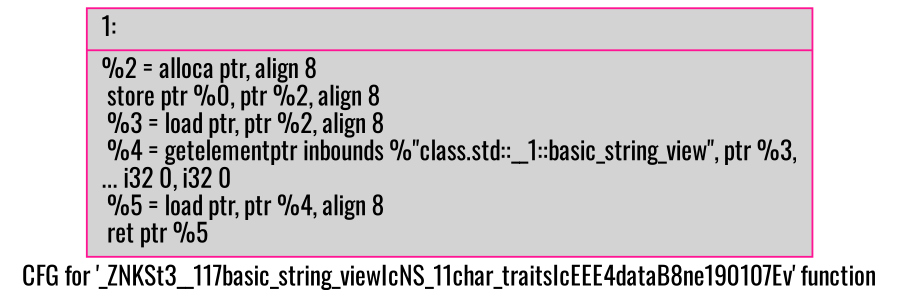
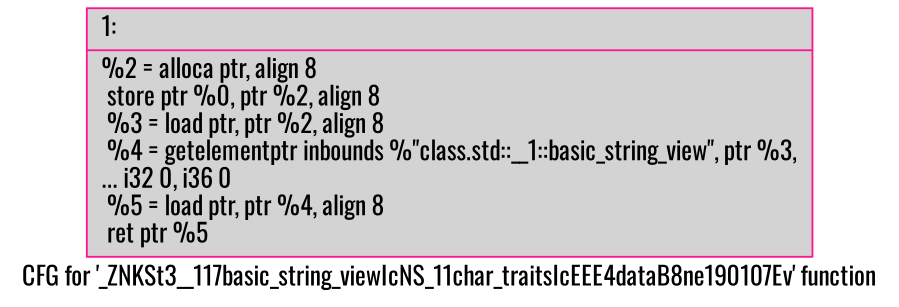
(167, 180) -> (167, 180)
